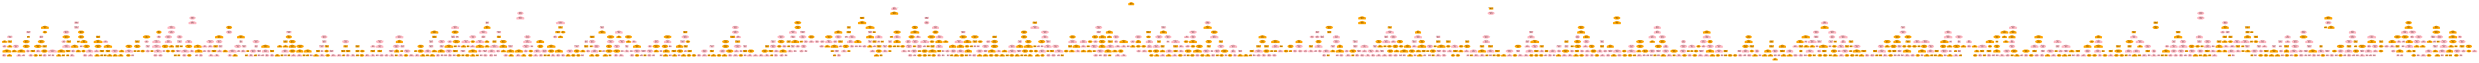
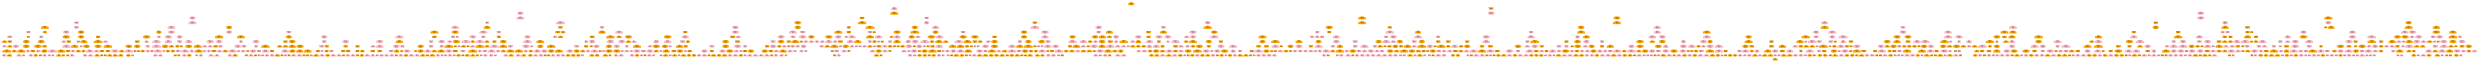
(611, 37) -> (610, 37)
